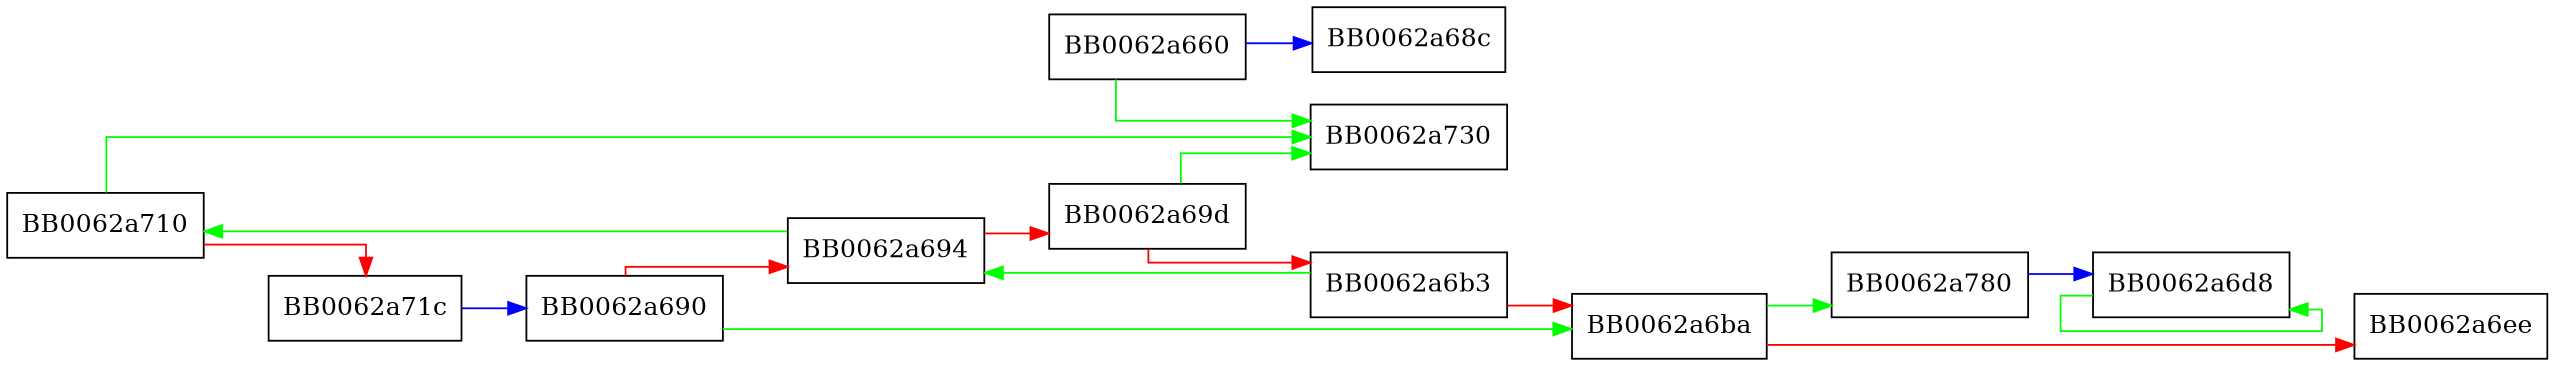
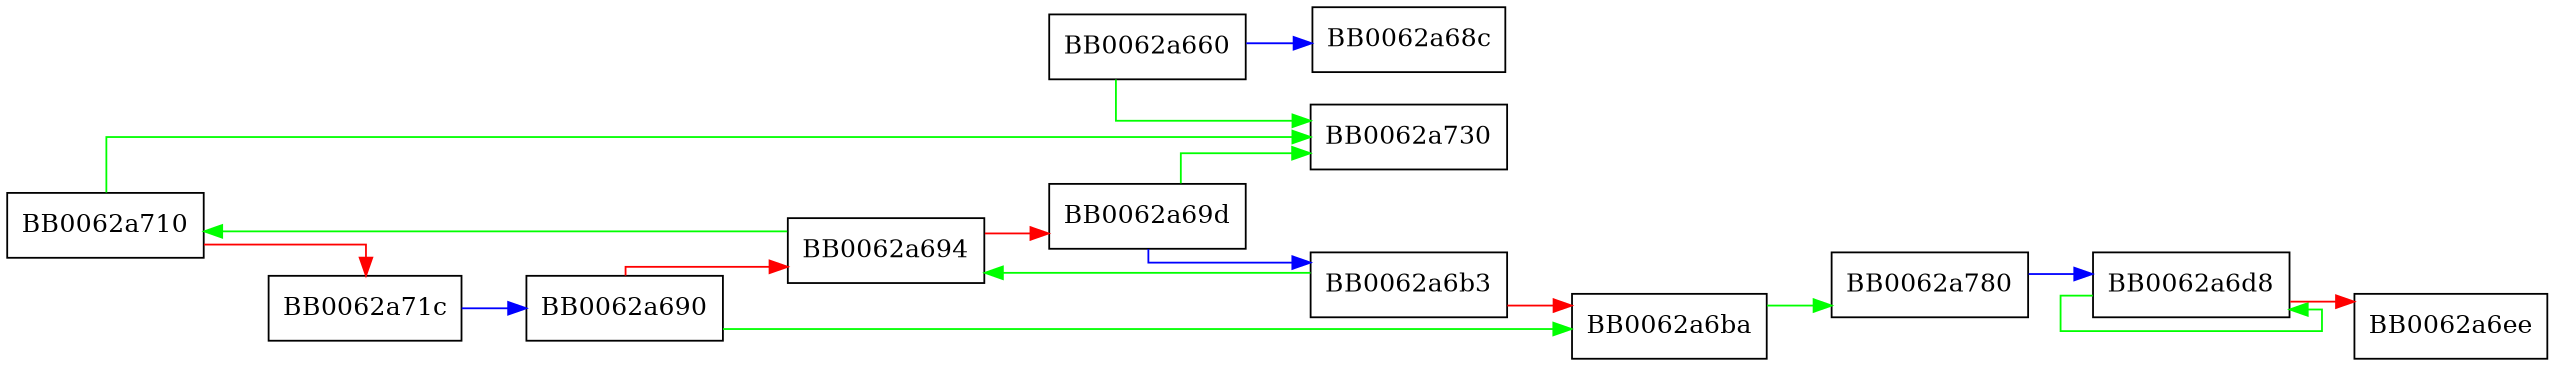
(1214, 263) -> (1214, 263)
(2051, 345) -> (2313, 302)
